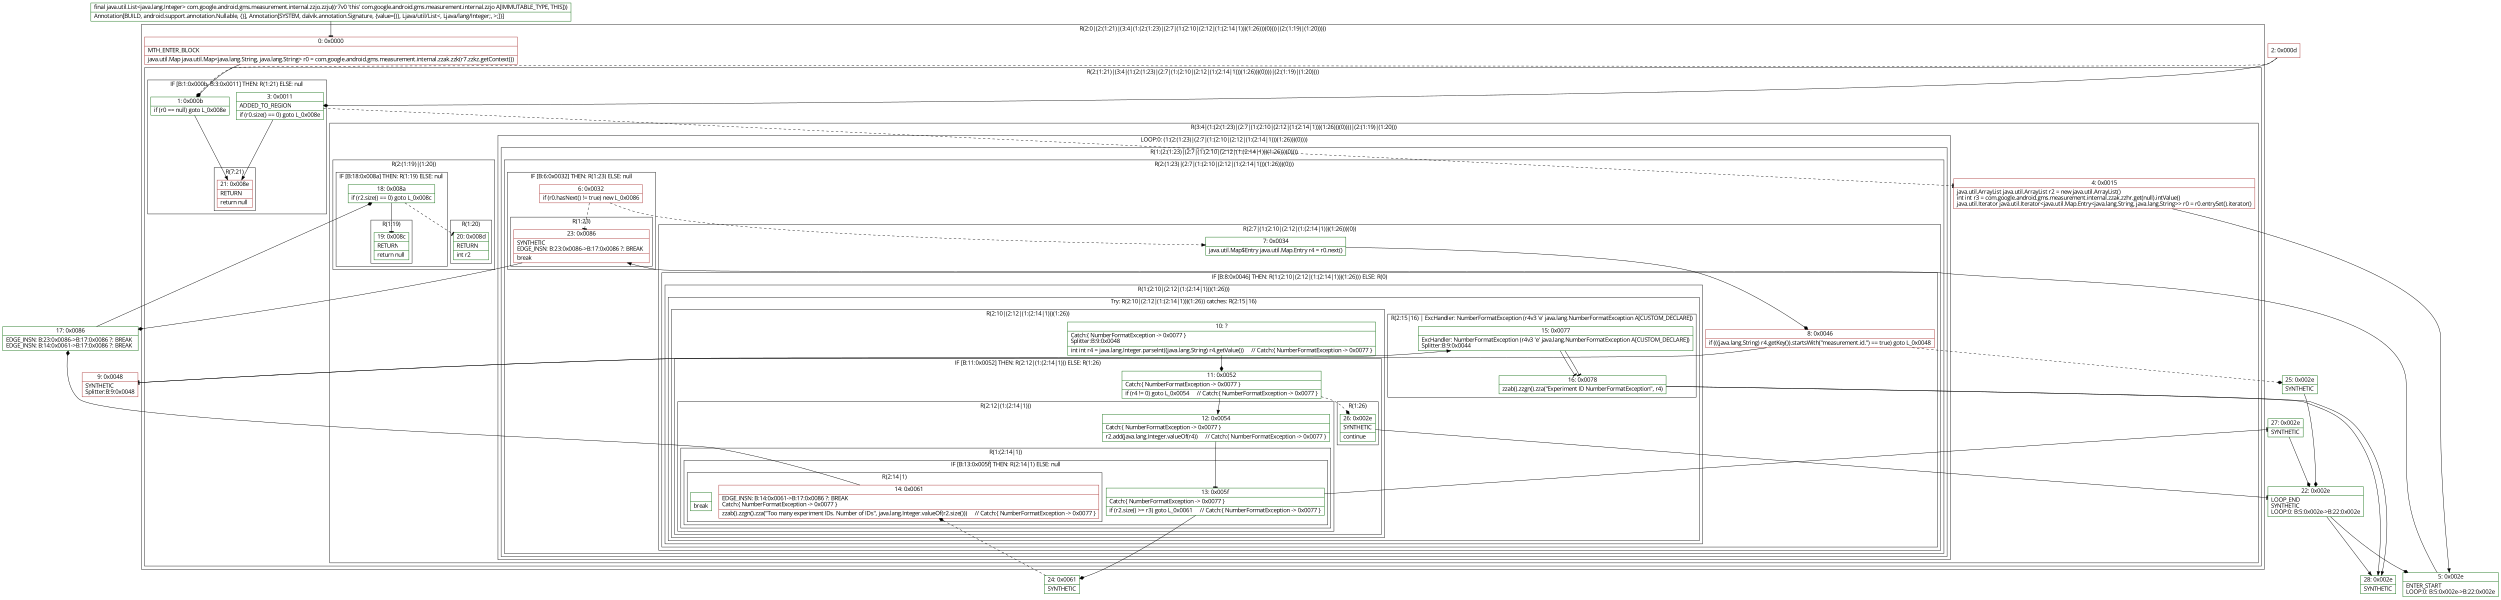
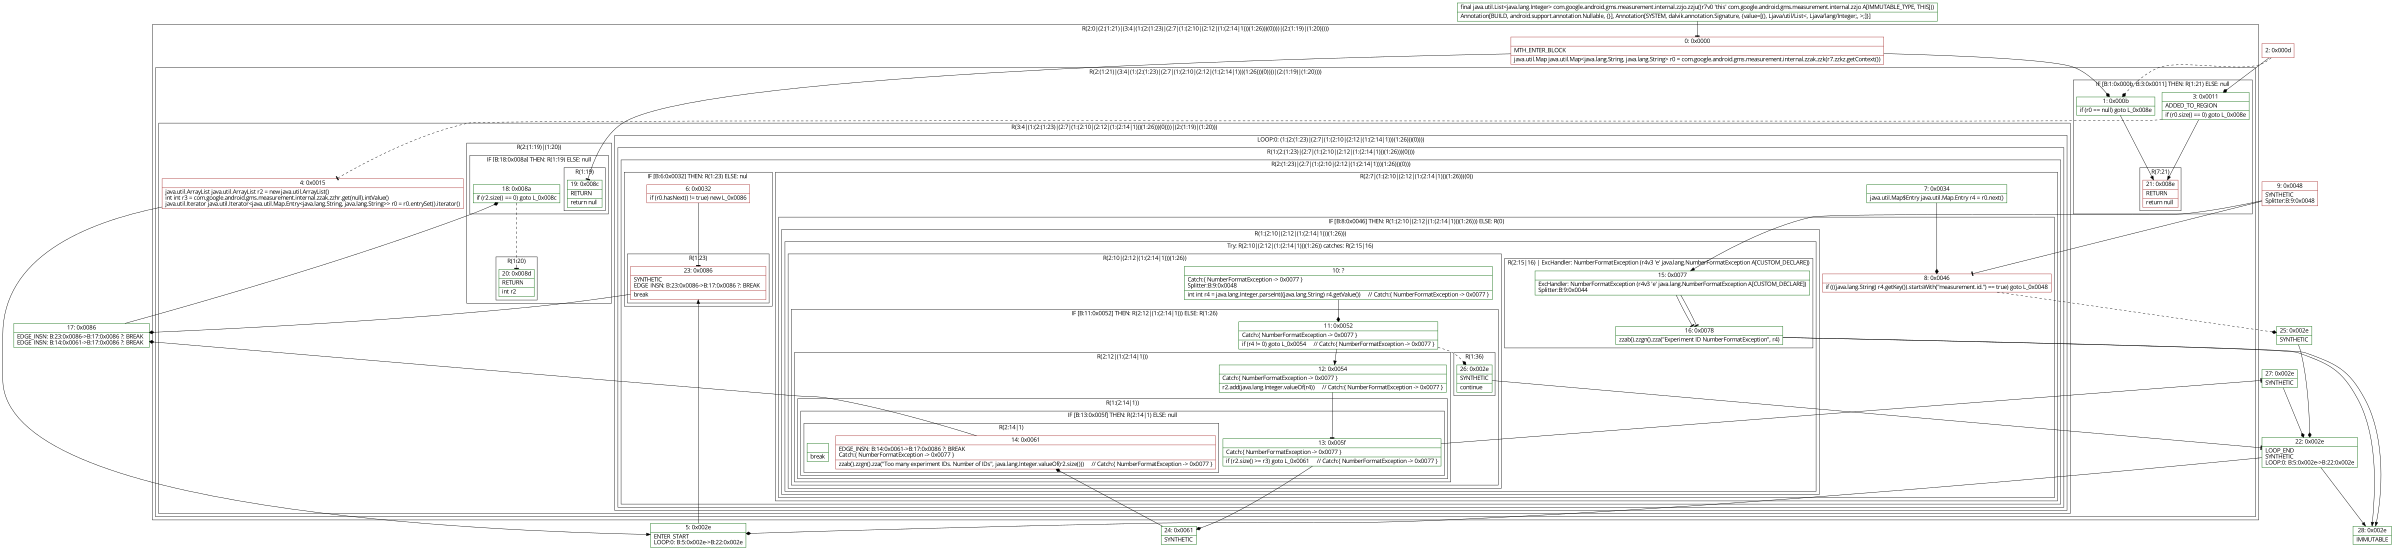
(587, 215) -> (698, 234)
(391, 217) -> (1031, 71)
(904, 237) -> none
(953, 358) -> (2118, 237)
(1358, 406) -> (1474, 357)
(995, 548) -> (1111, 499)
(2378, 589) -> (2372, 540)
